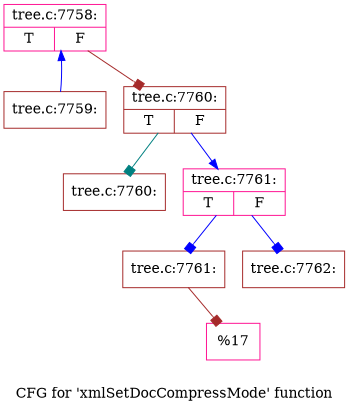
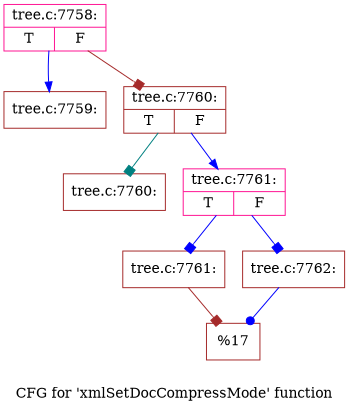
(62, 76) -> (48, 66)
none -> (266, 302)
(233, 342) -> (233, 342)
